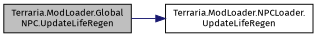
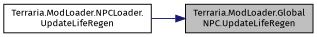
(144, 19) -> (164, 19)
